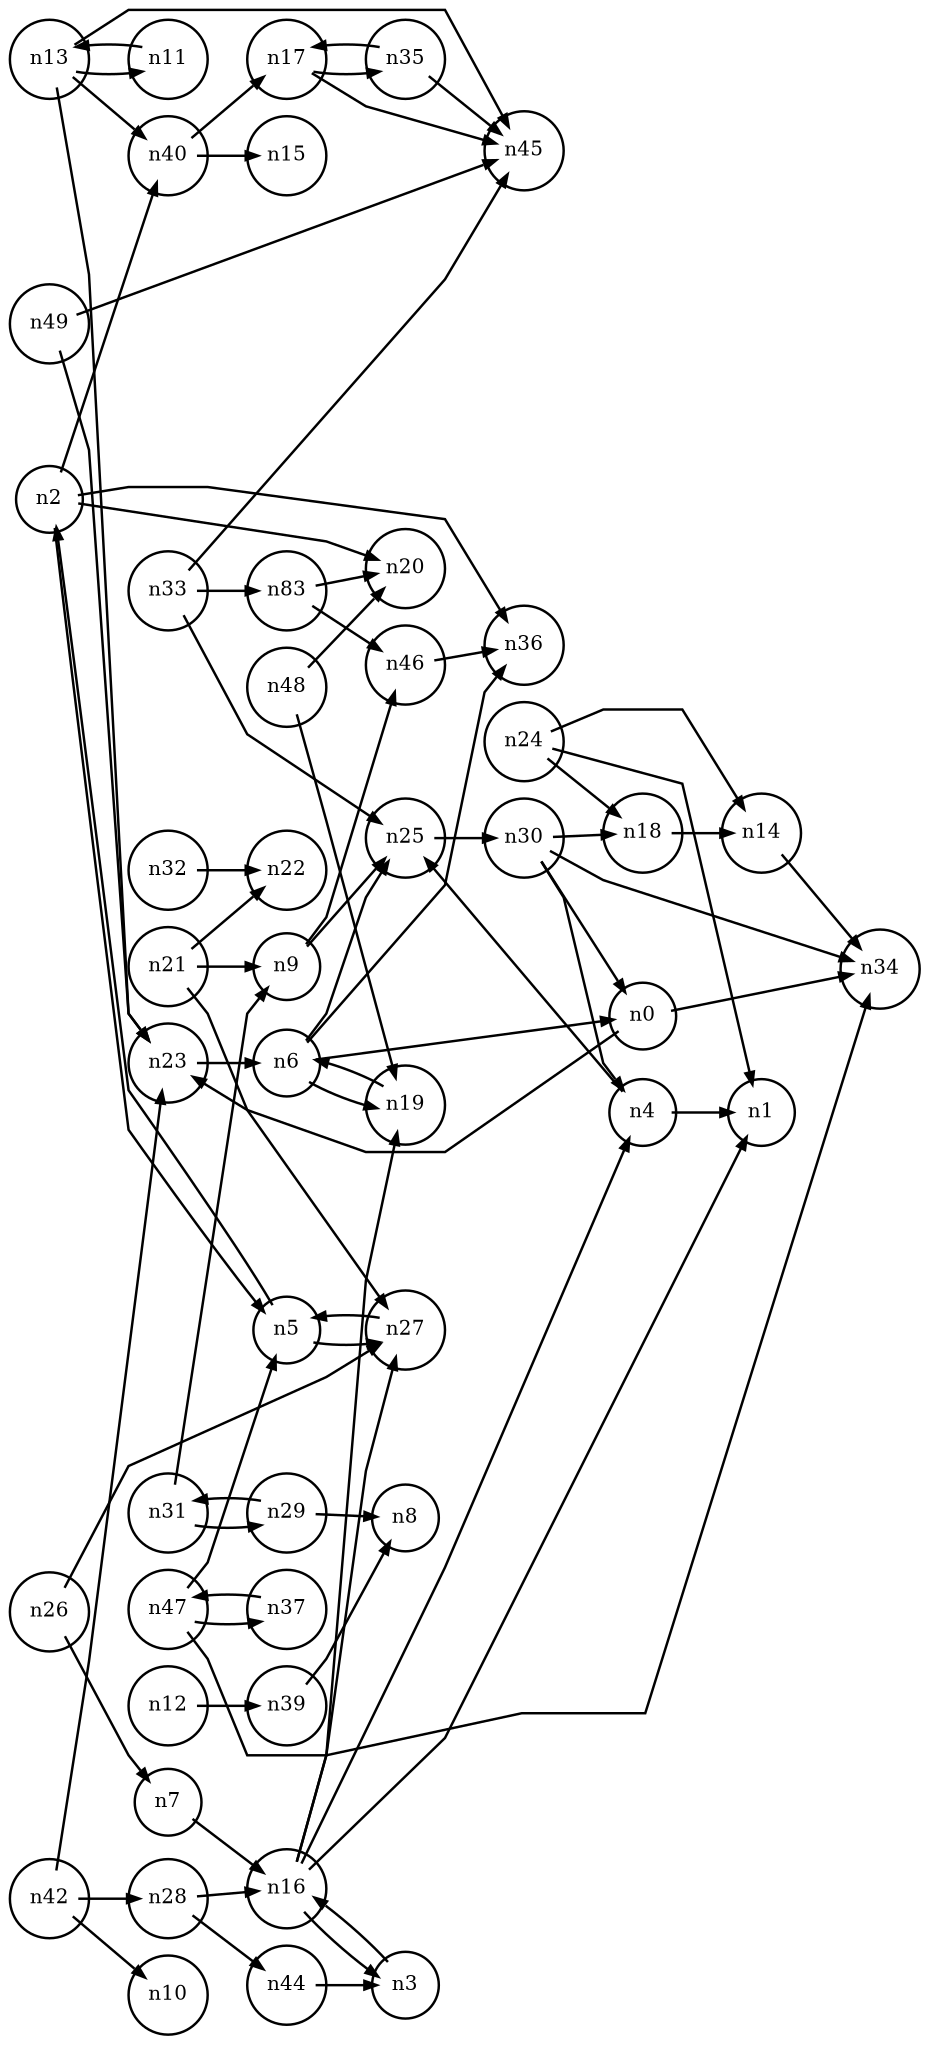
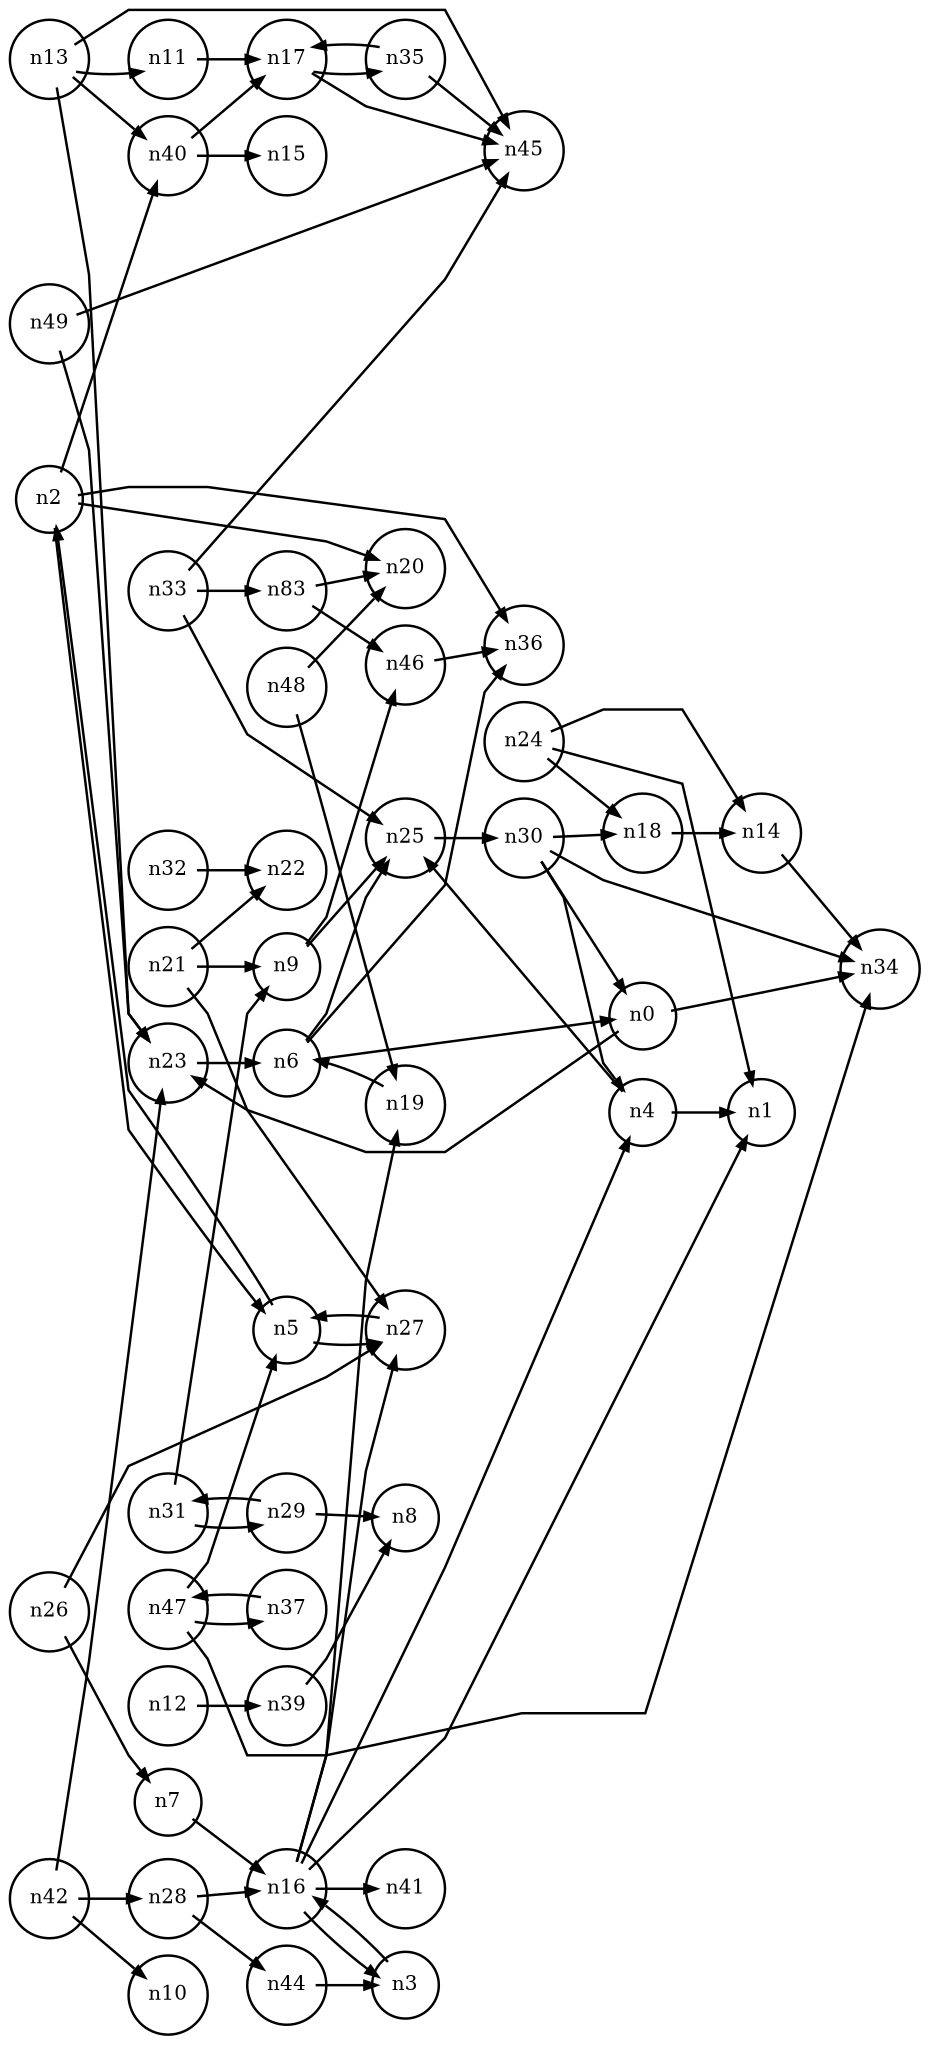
(116, 45) -> (221, 59)
(336, 1095) -> none
none -> (405, 1889)
